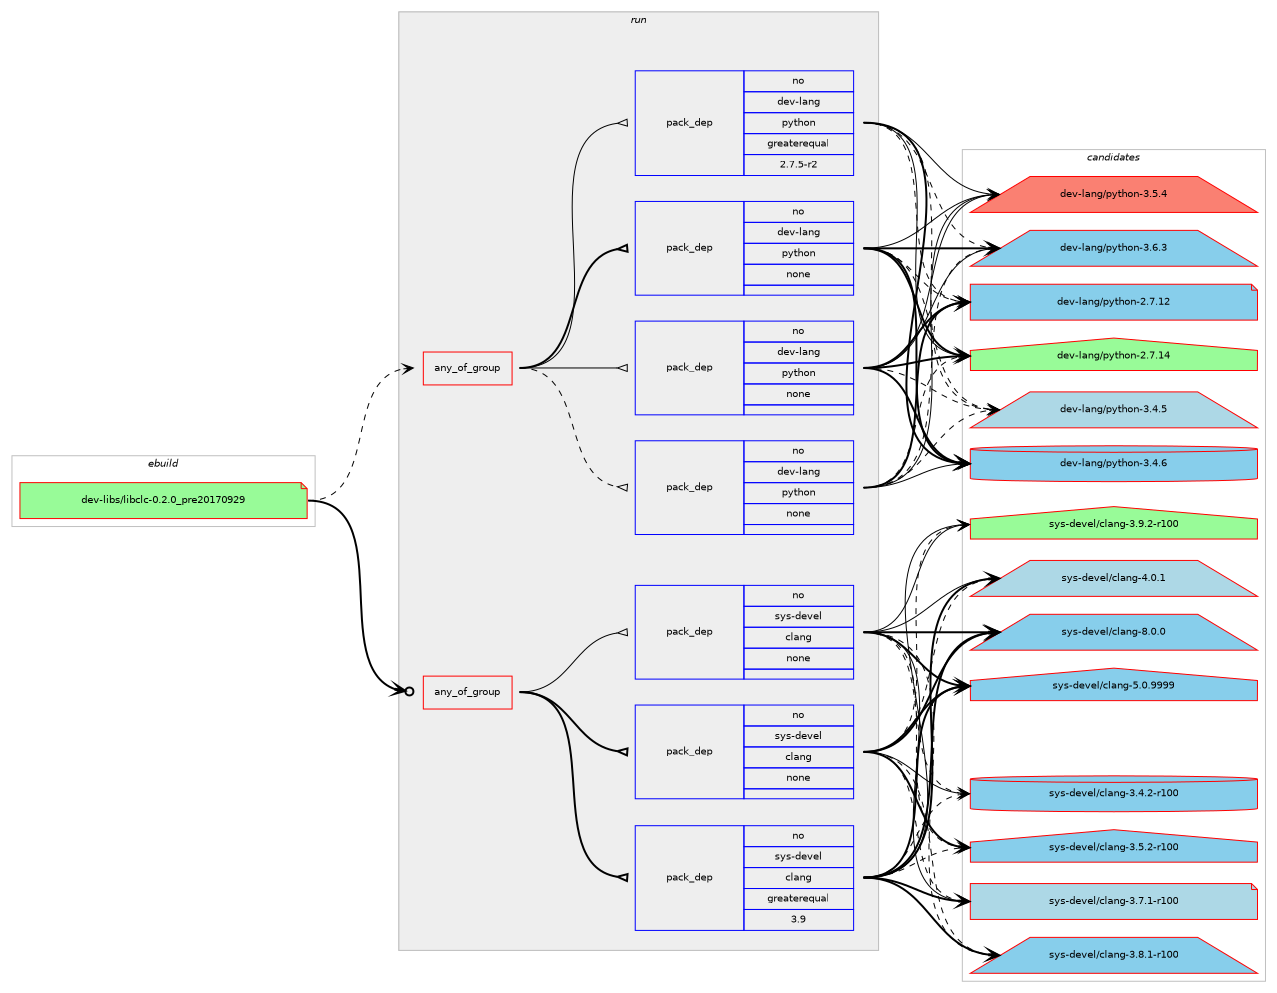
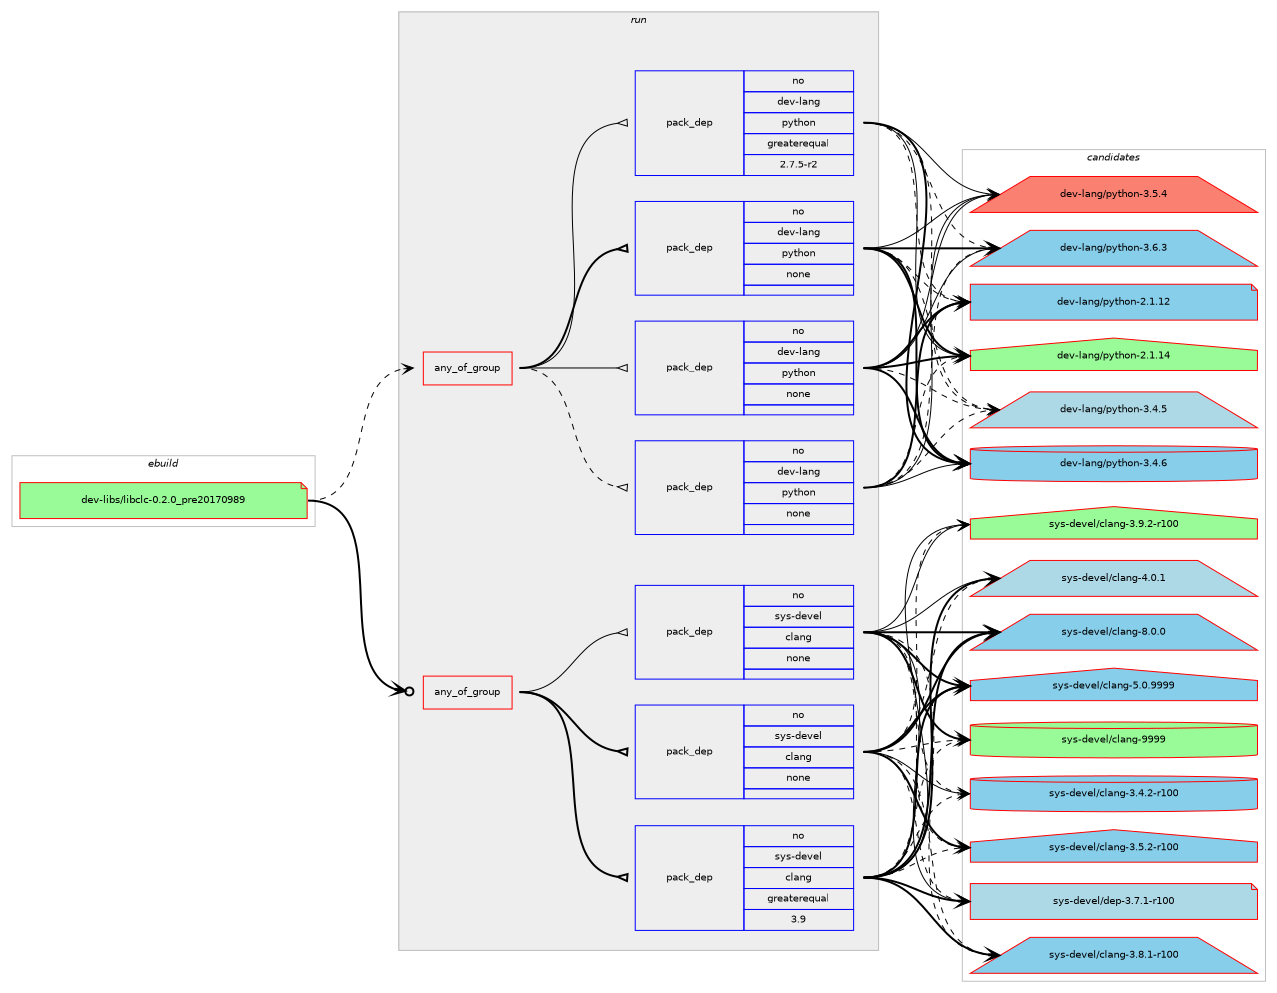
(1114, 302) -> (1114, 302)
(1114, 356) -> (1114, 356)
(164, 501) -> (164, 501)
none -> (1114, 740)
(1114, 901) -> (1114, 901)
